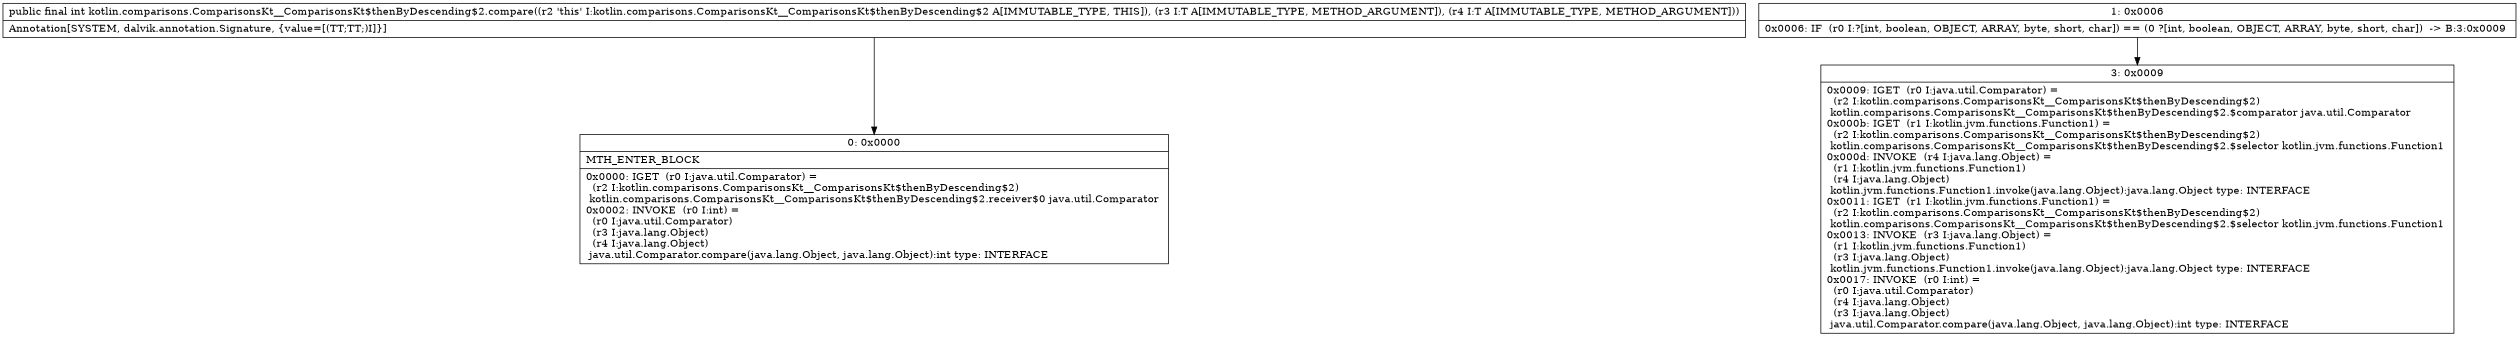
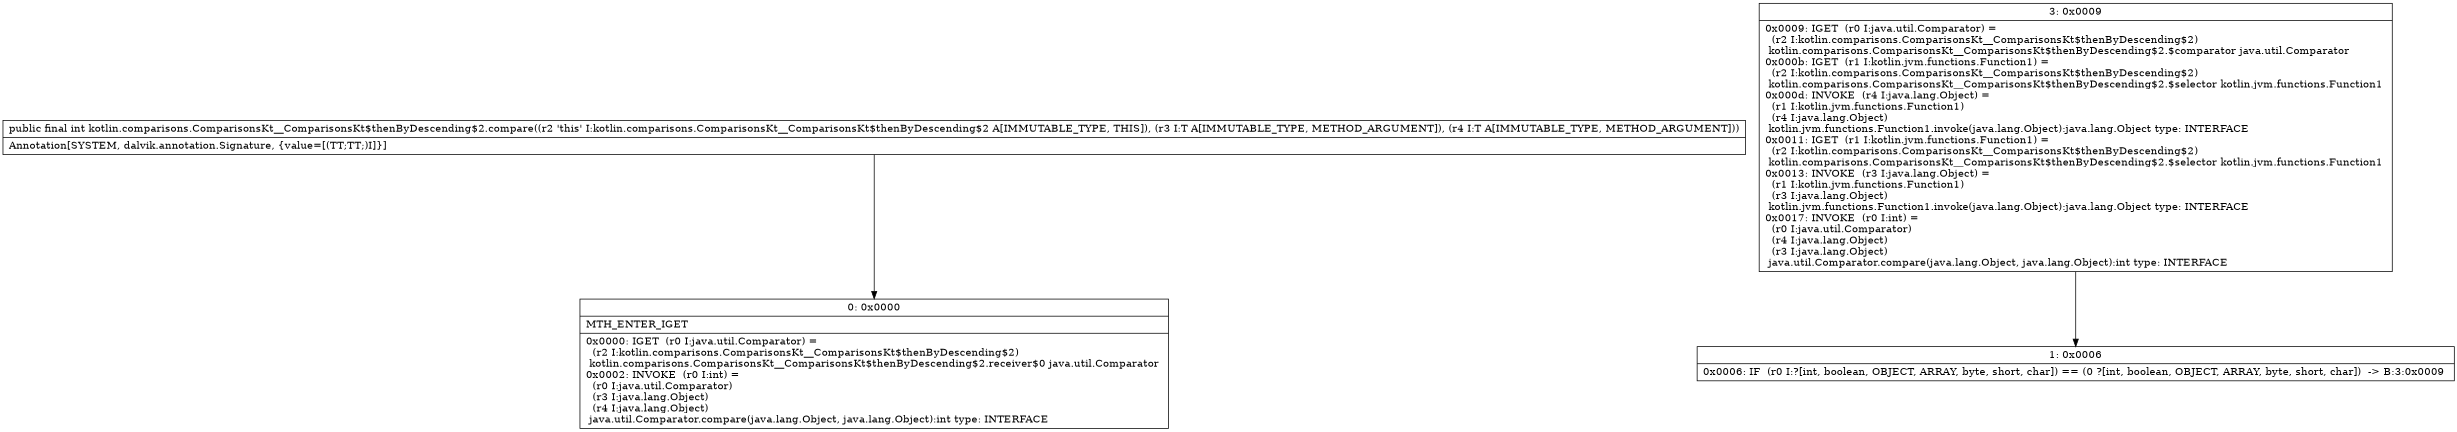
(2137, 47) -> (2076, 305)
(643, 160) -> (637, 324)
